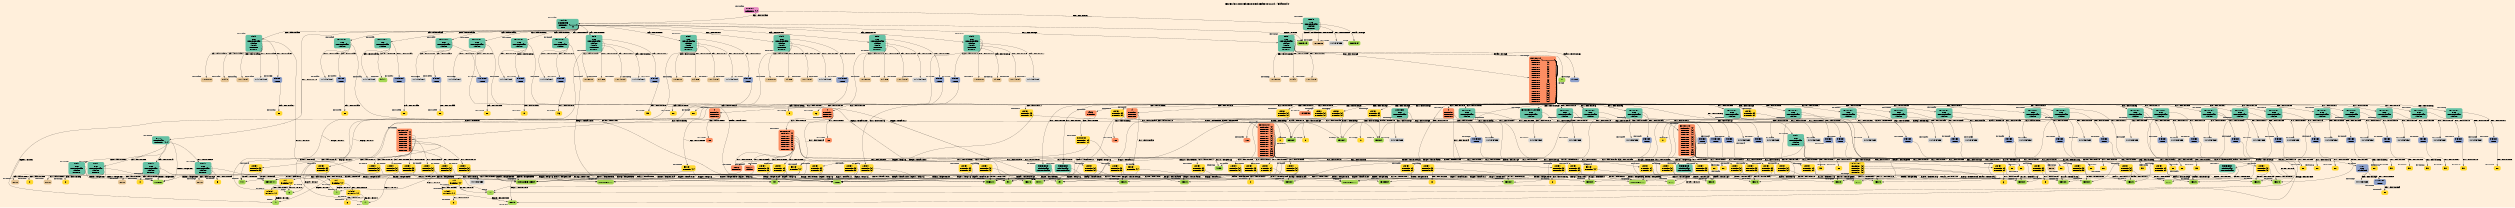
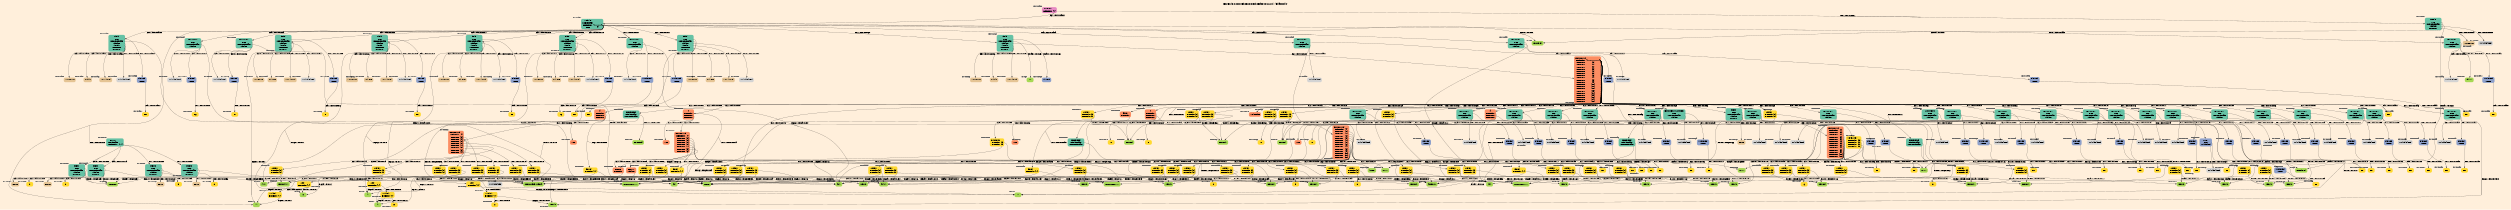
(337, 34) -> (163, 71)
(1399, 117) -> (1930, 118)
(177, 163) -> none
(1568, 177) -> (2074, 161)
